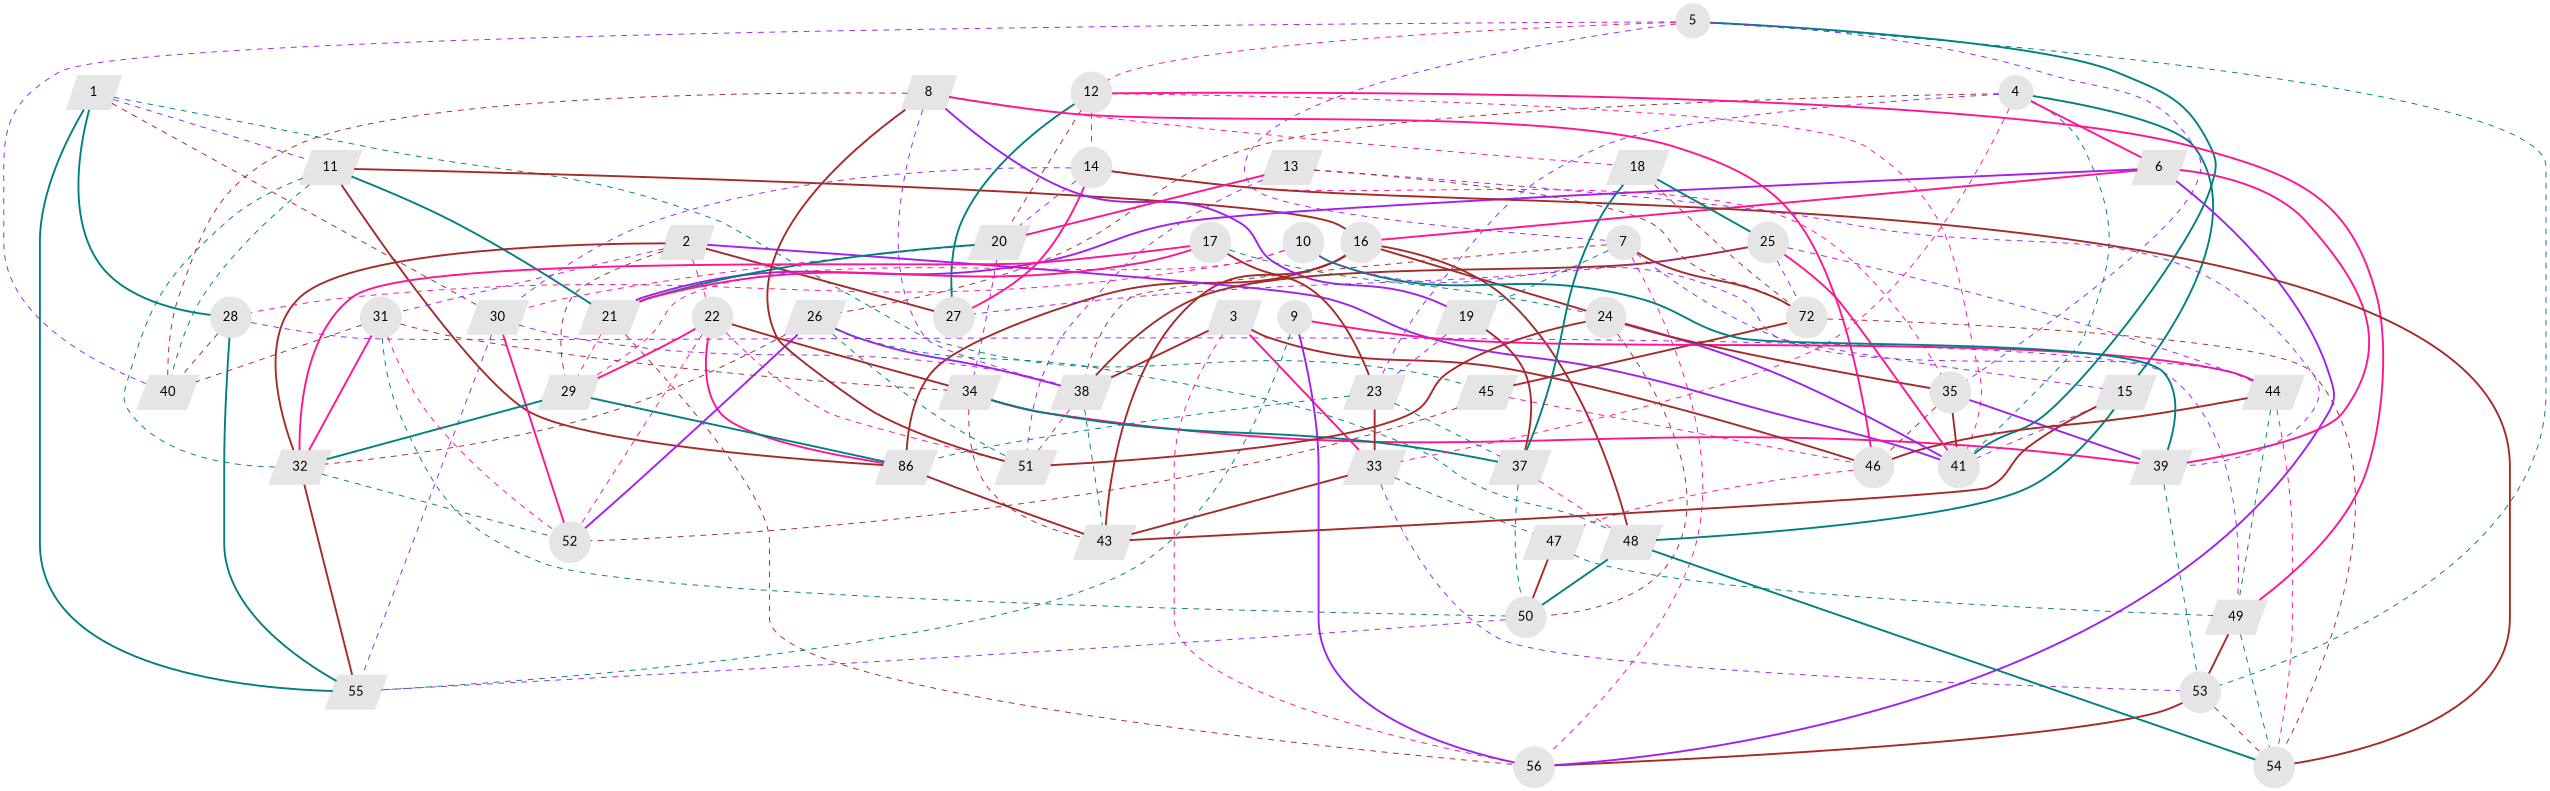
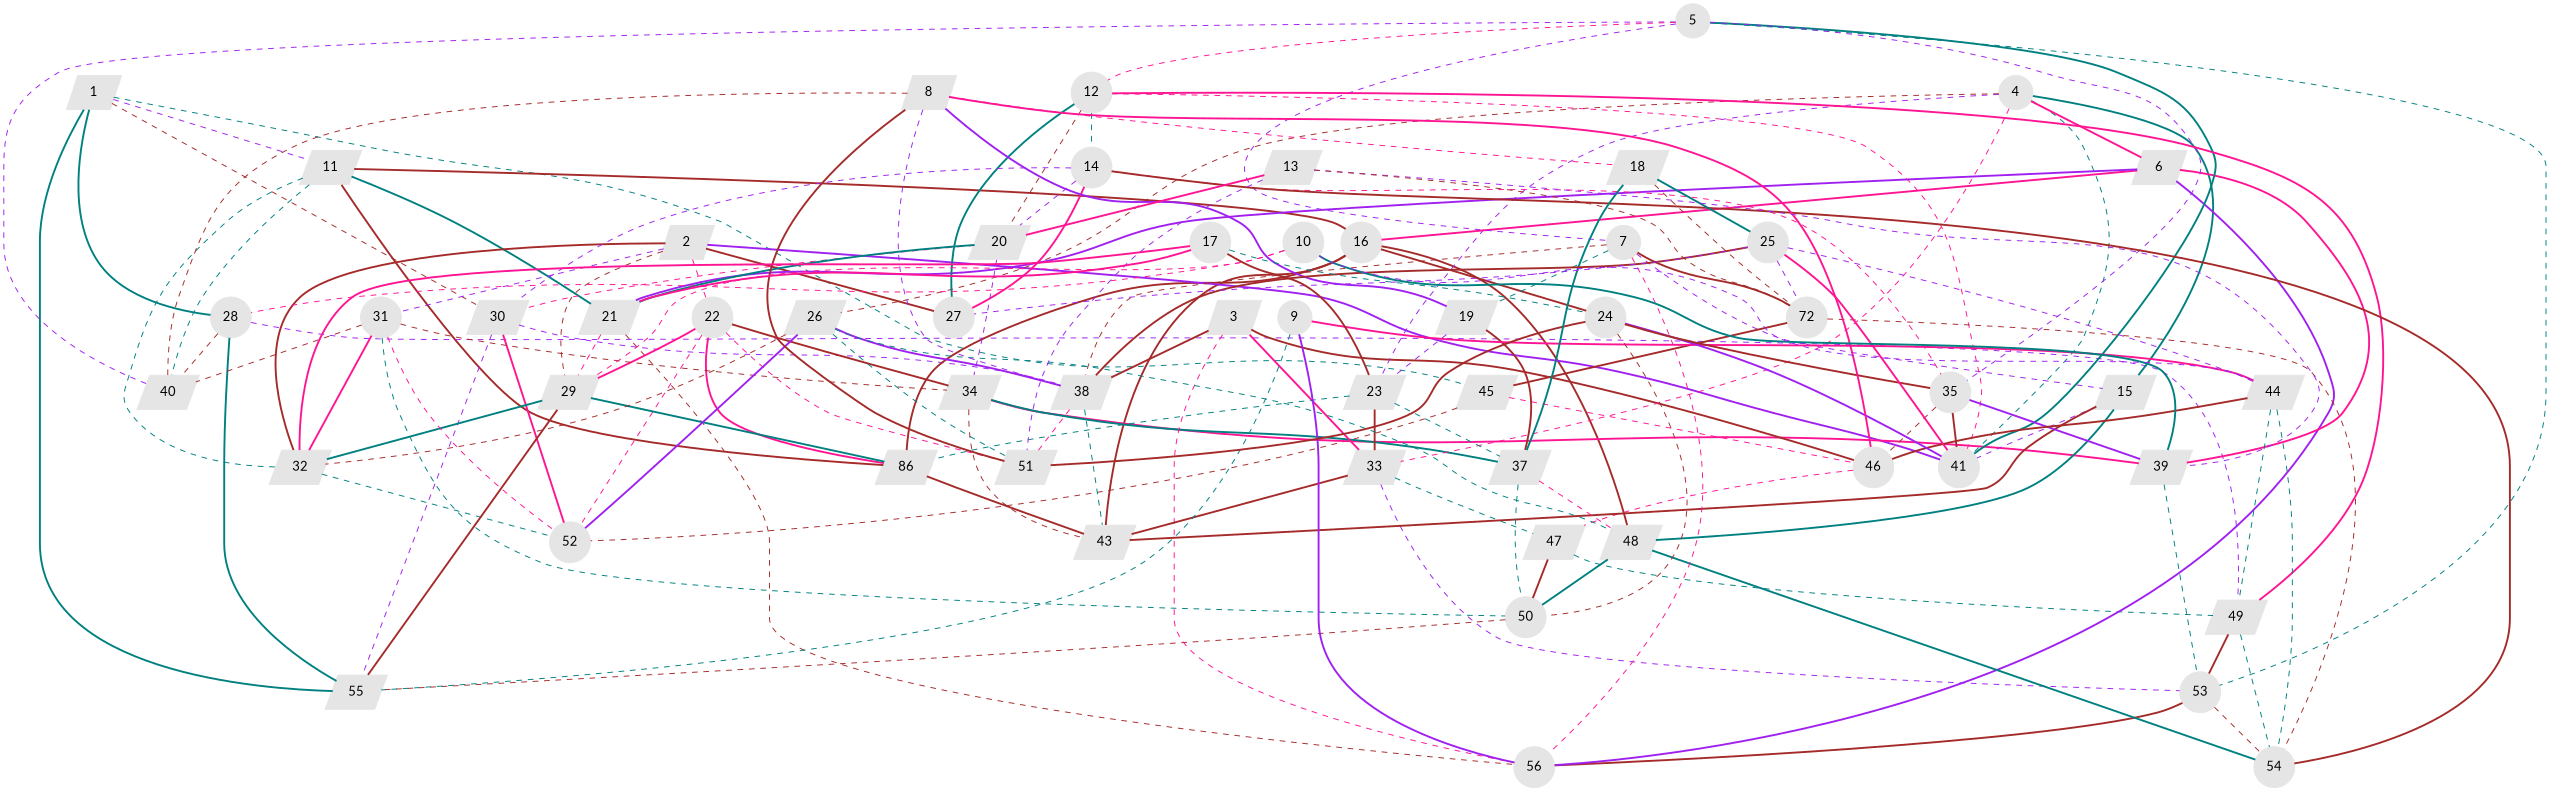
(328, 580) -> (463, 542)
(2292, 587) -> (2292, 587)
(943, 658) -> (943, 658)
